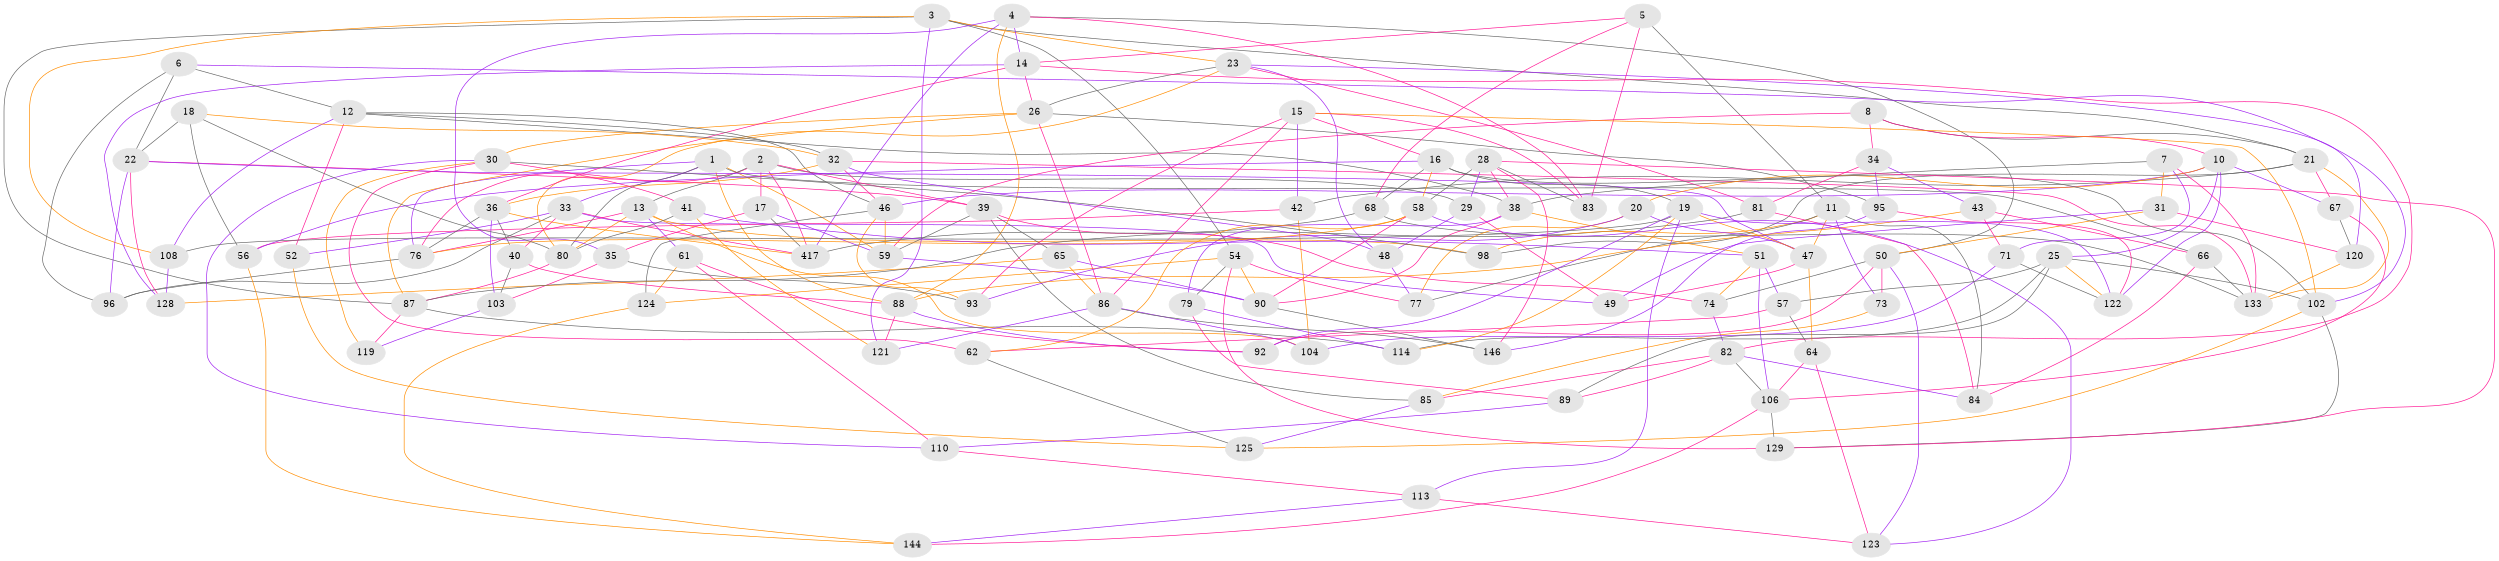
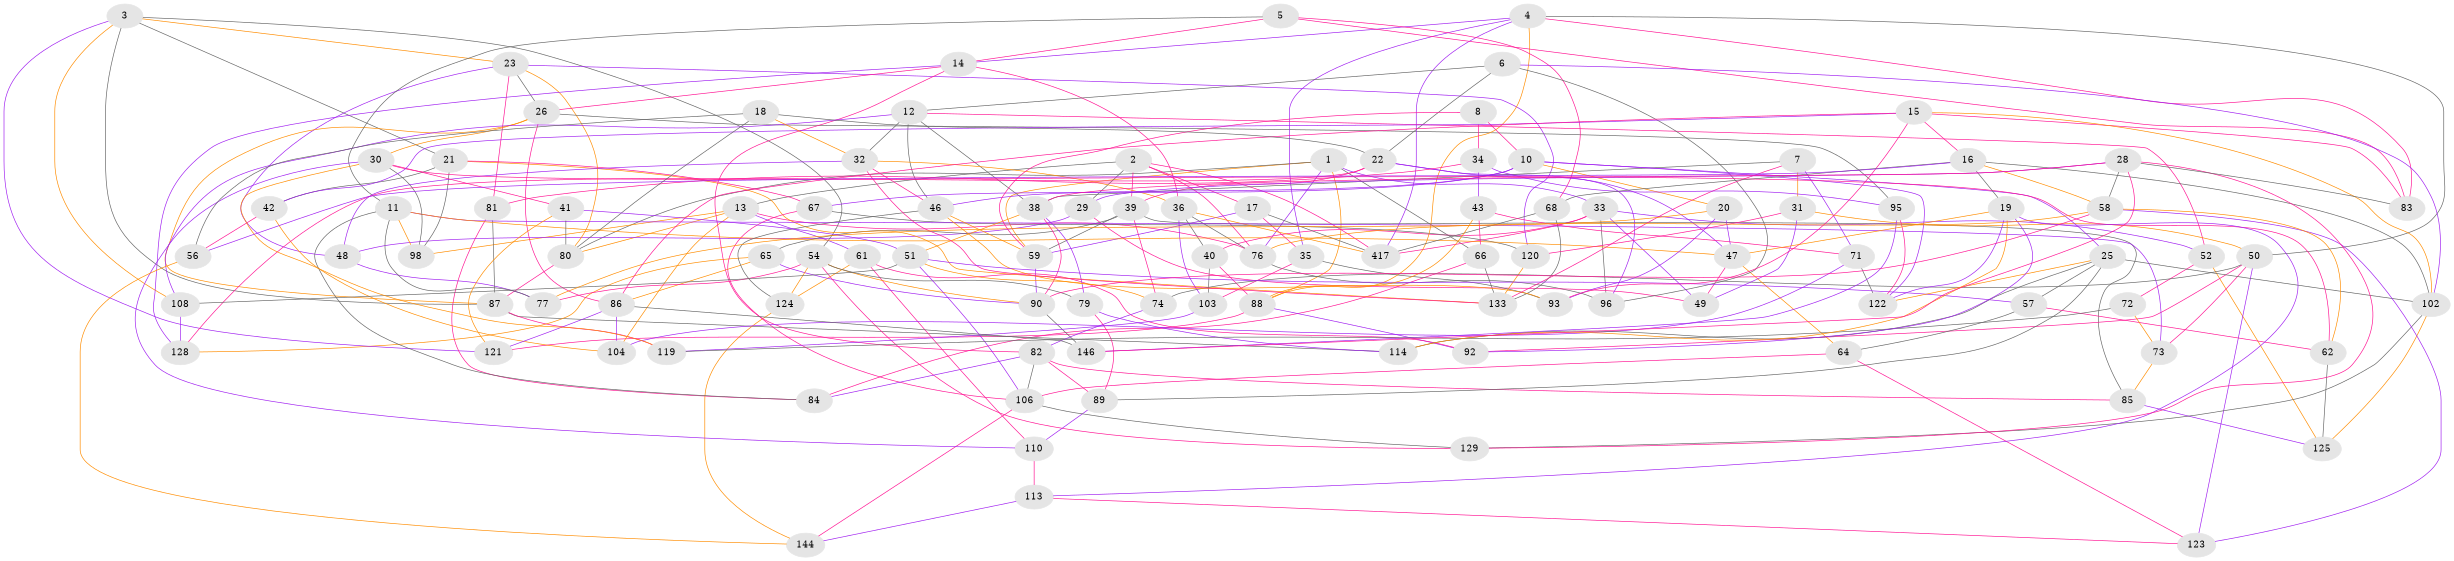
(2131, 134) -> none
(929, 239) -> (549, 288)
none -> (2128, 305)
